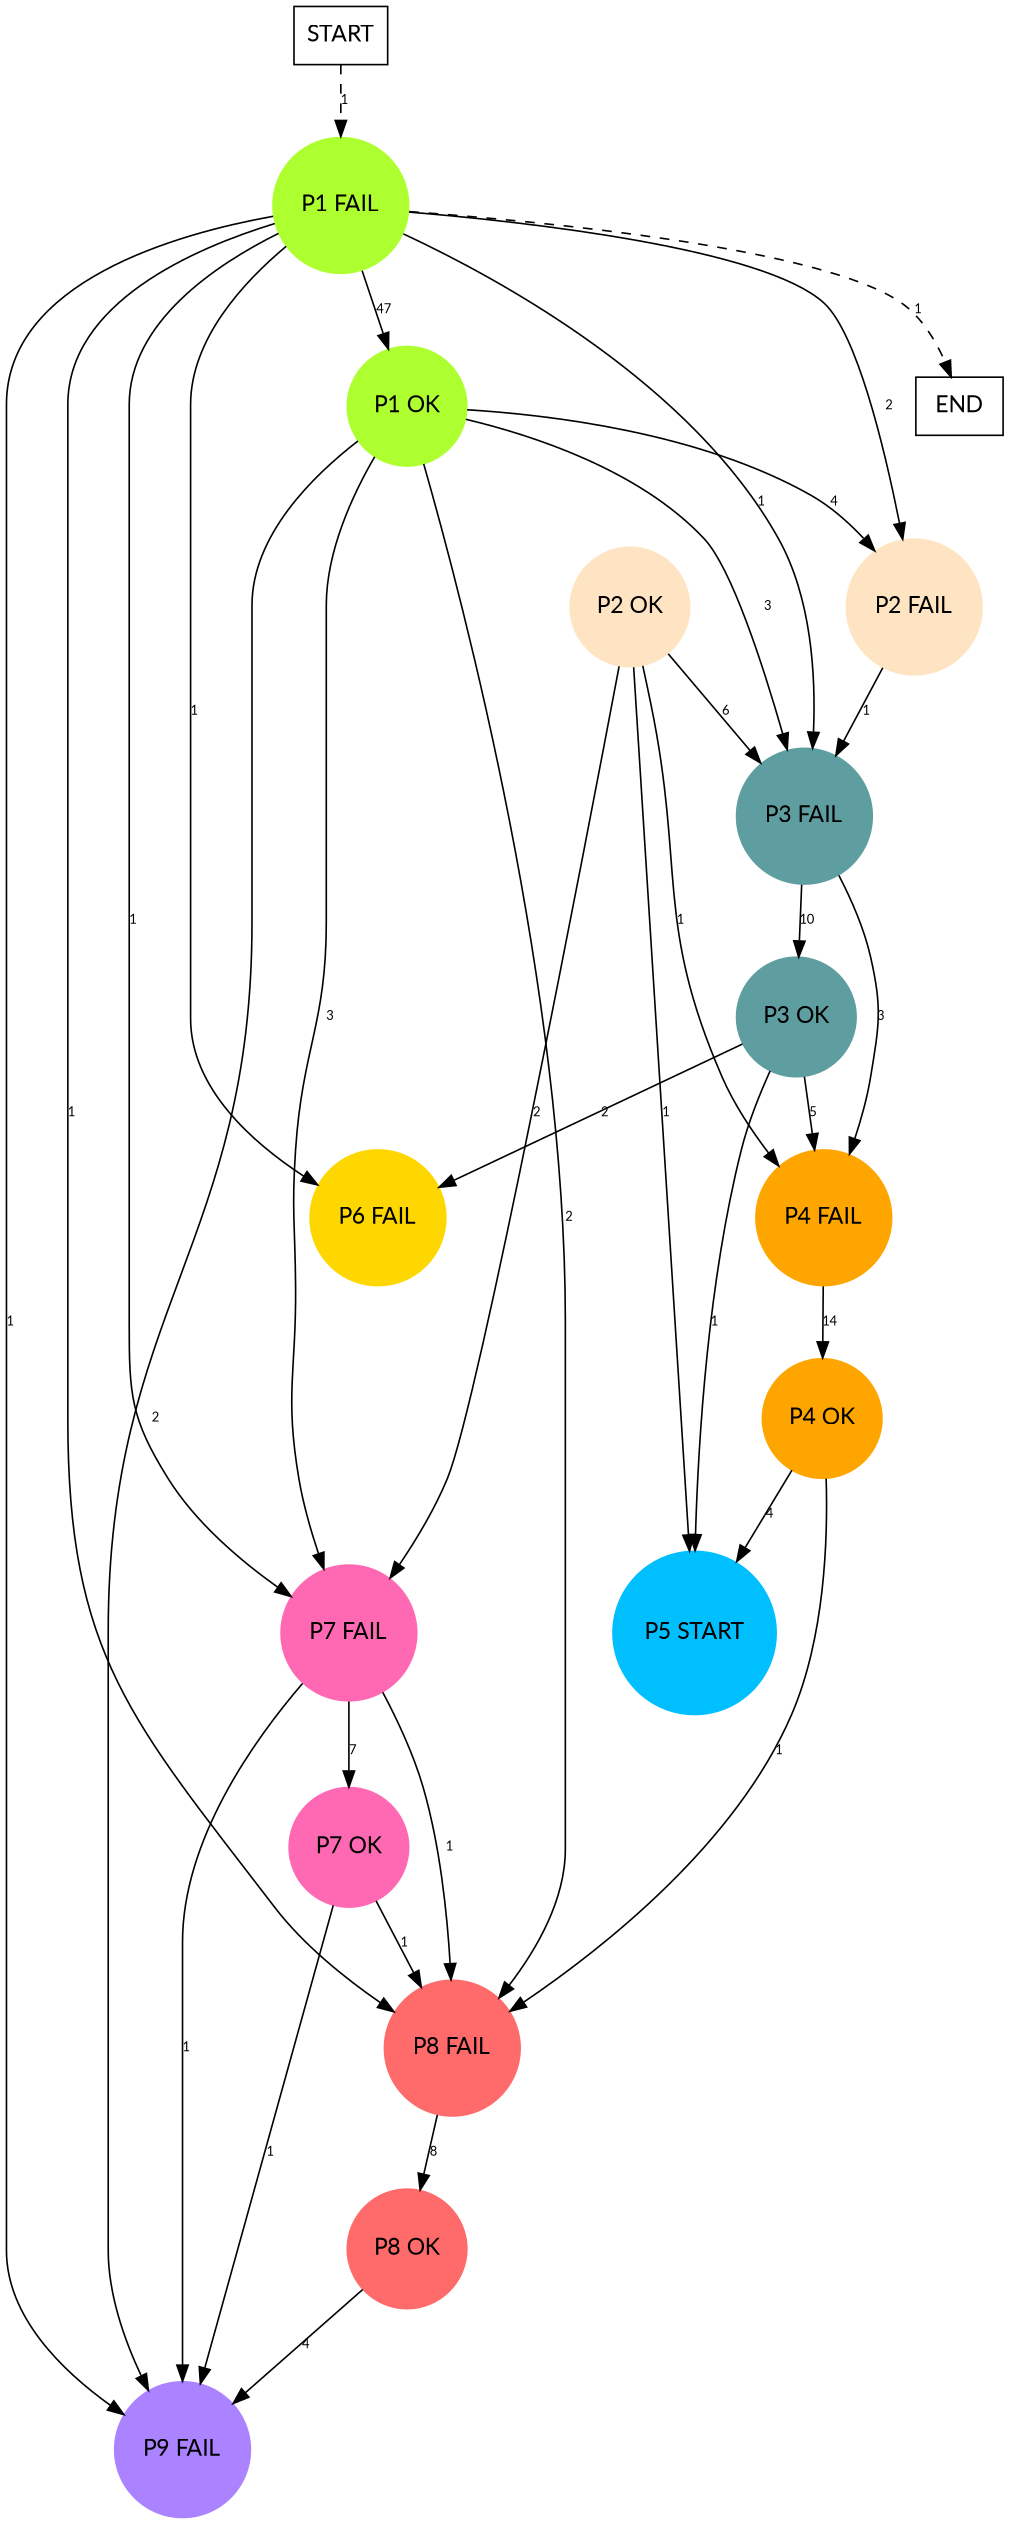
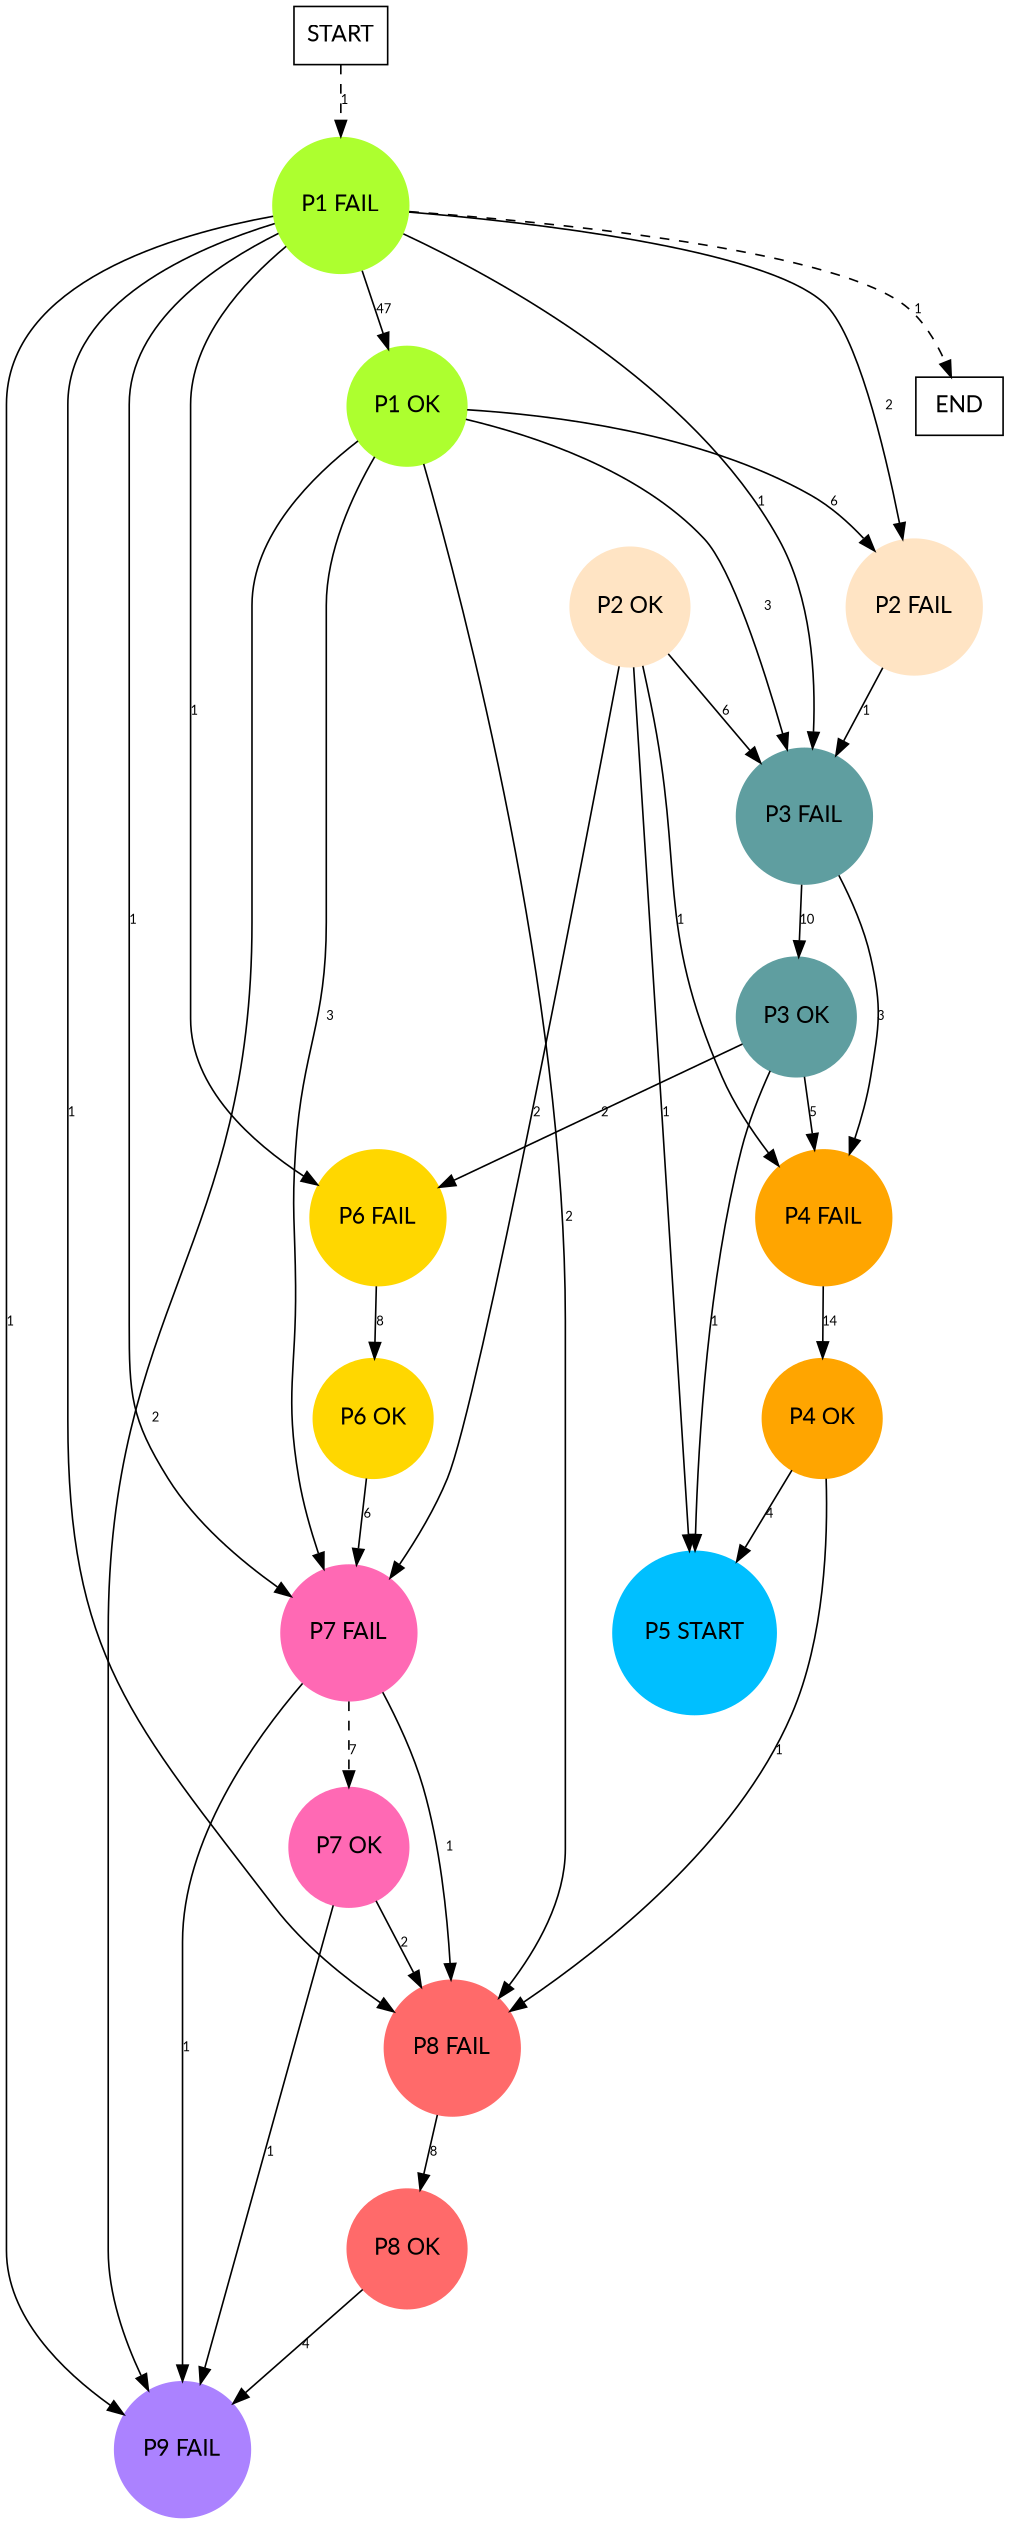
(834, 503) -> (834, 503)
none -> (373, 1419)
(349, 1736) -> (349, 1736)
(405, 1944) -> (405, 1944)
